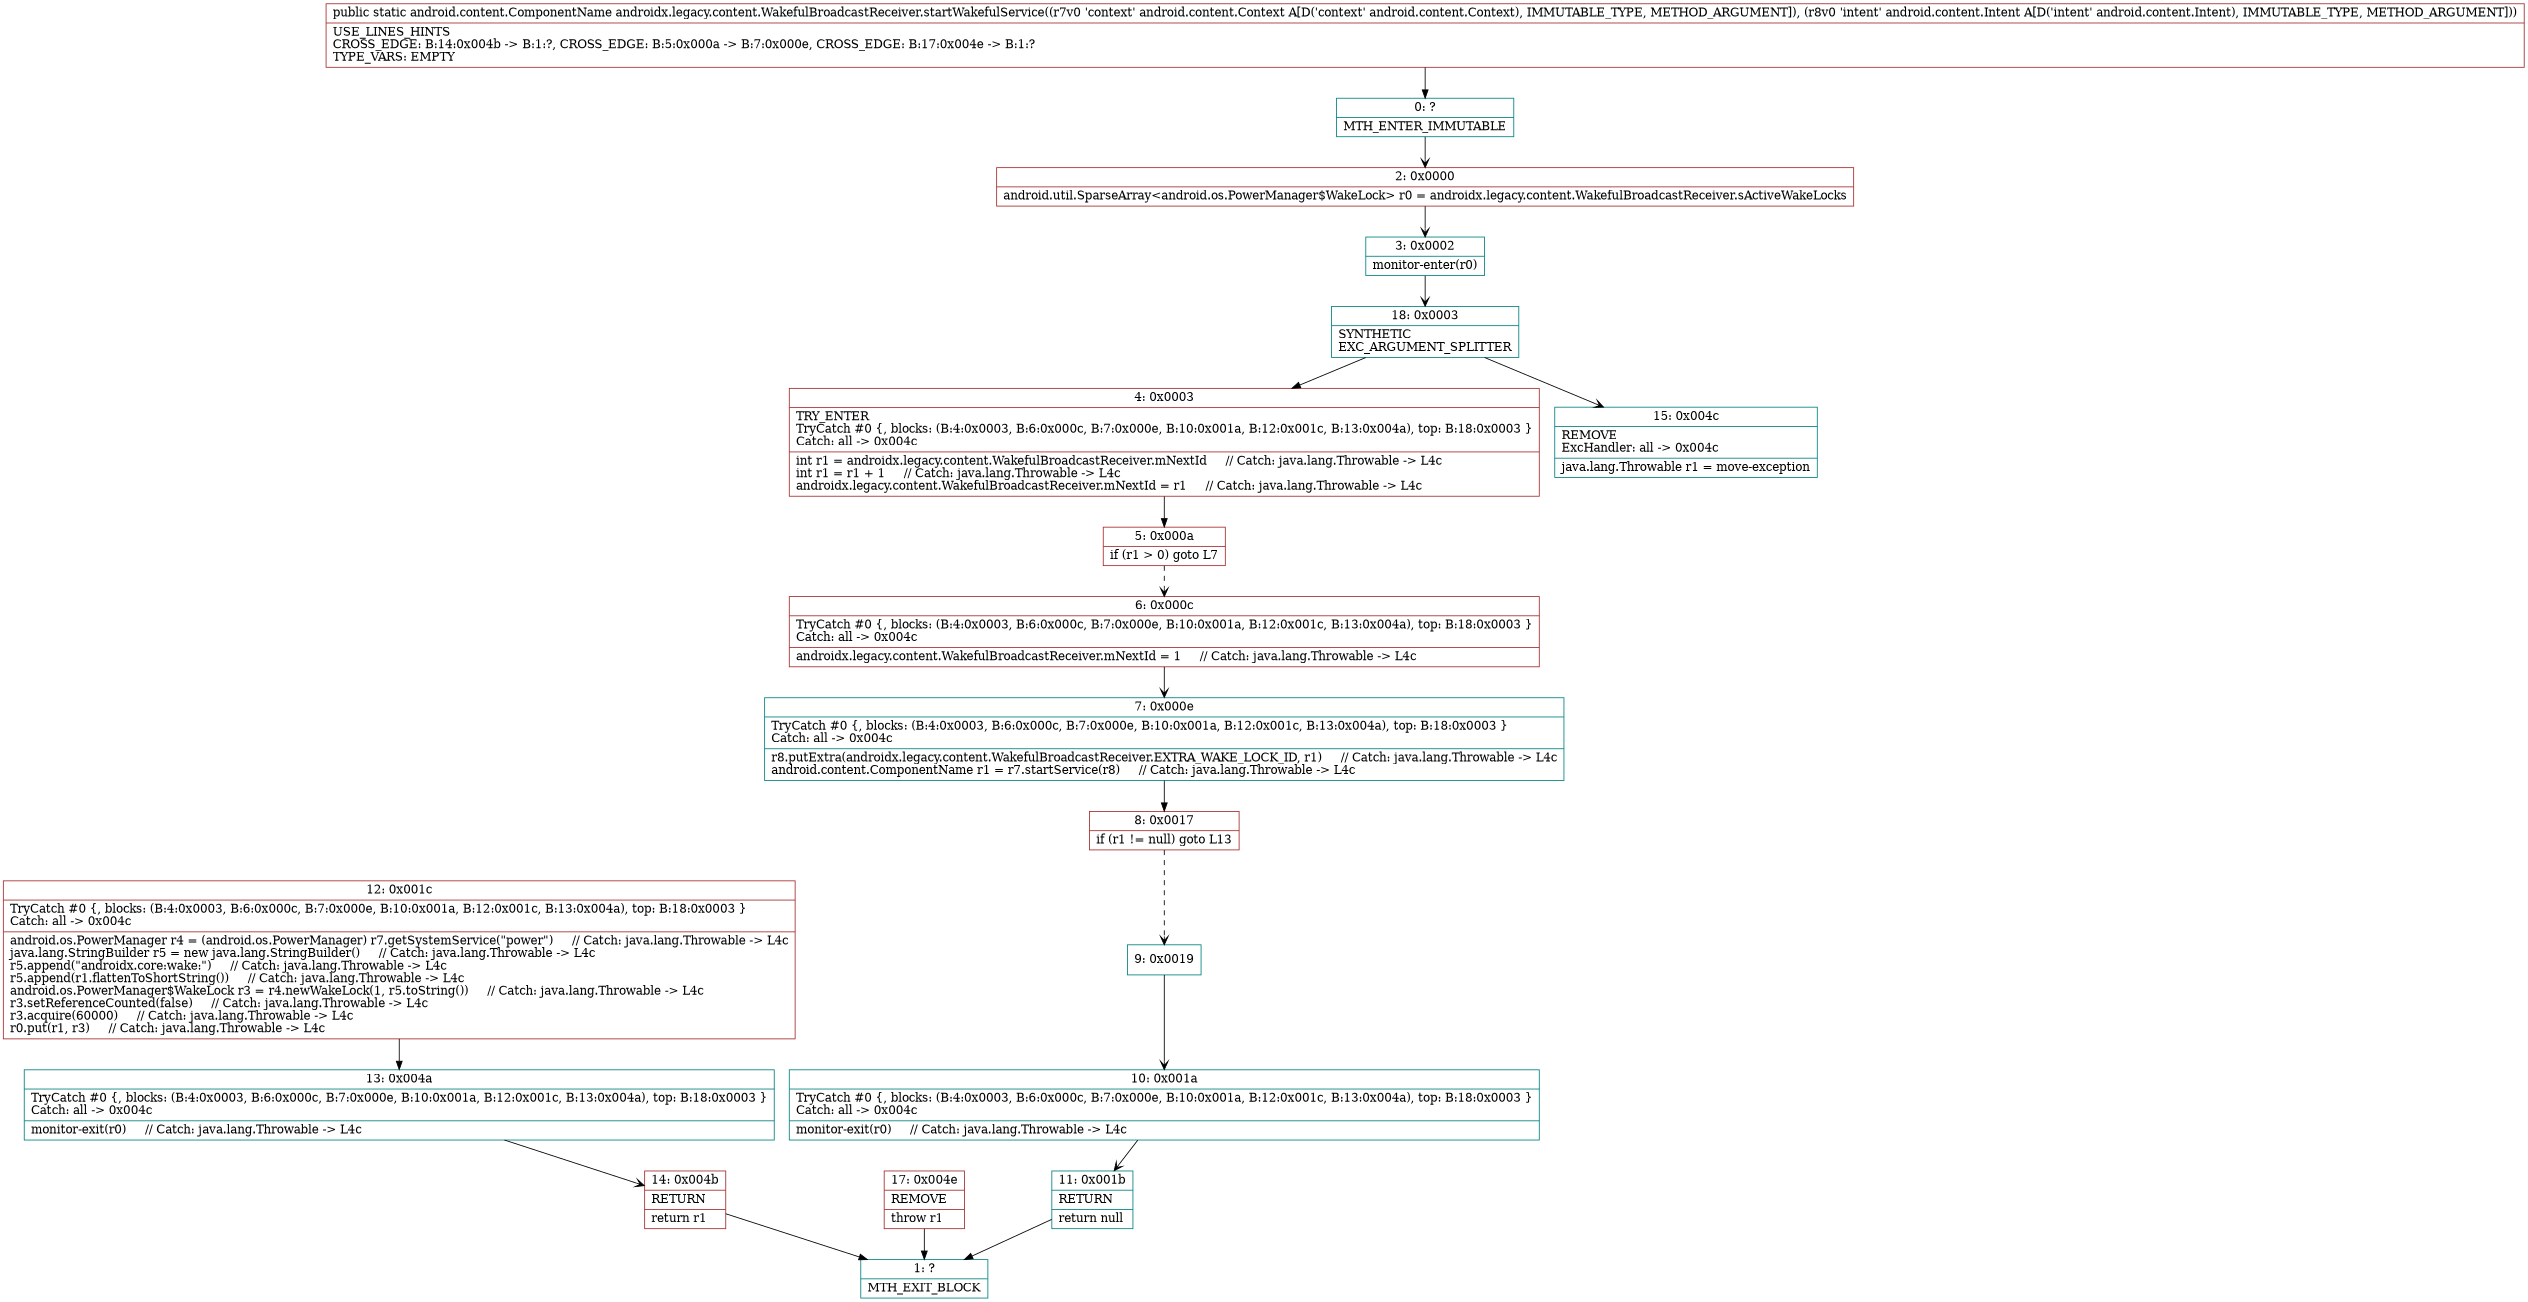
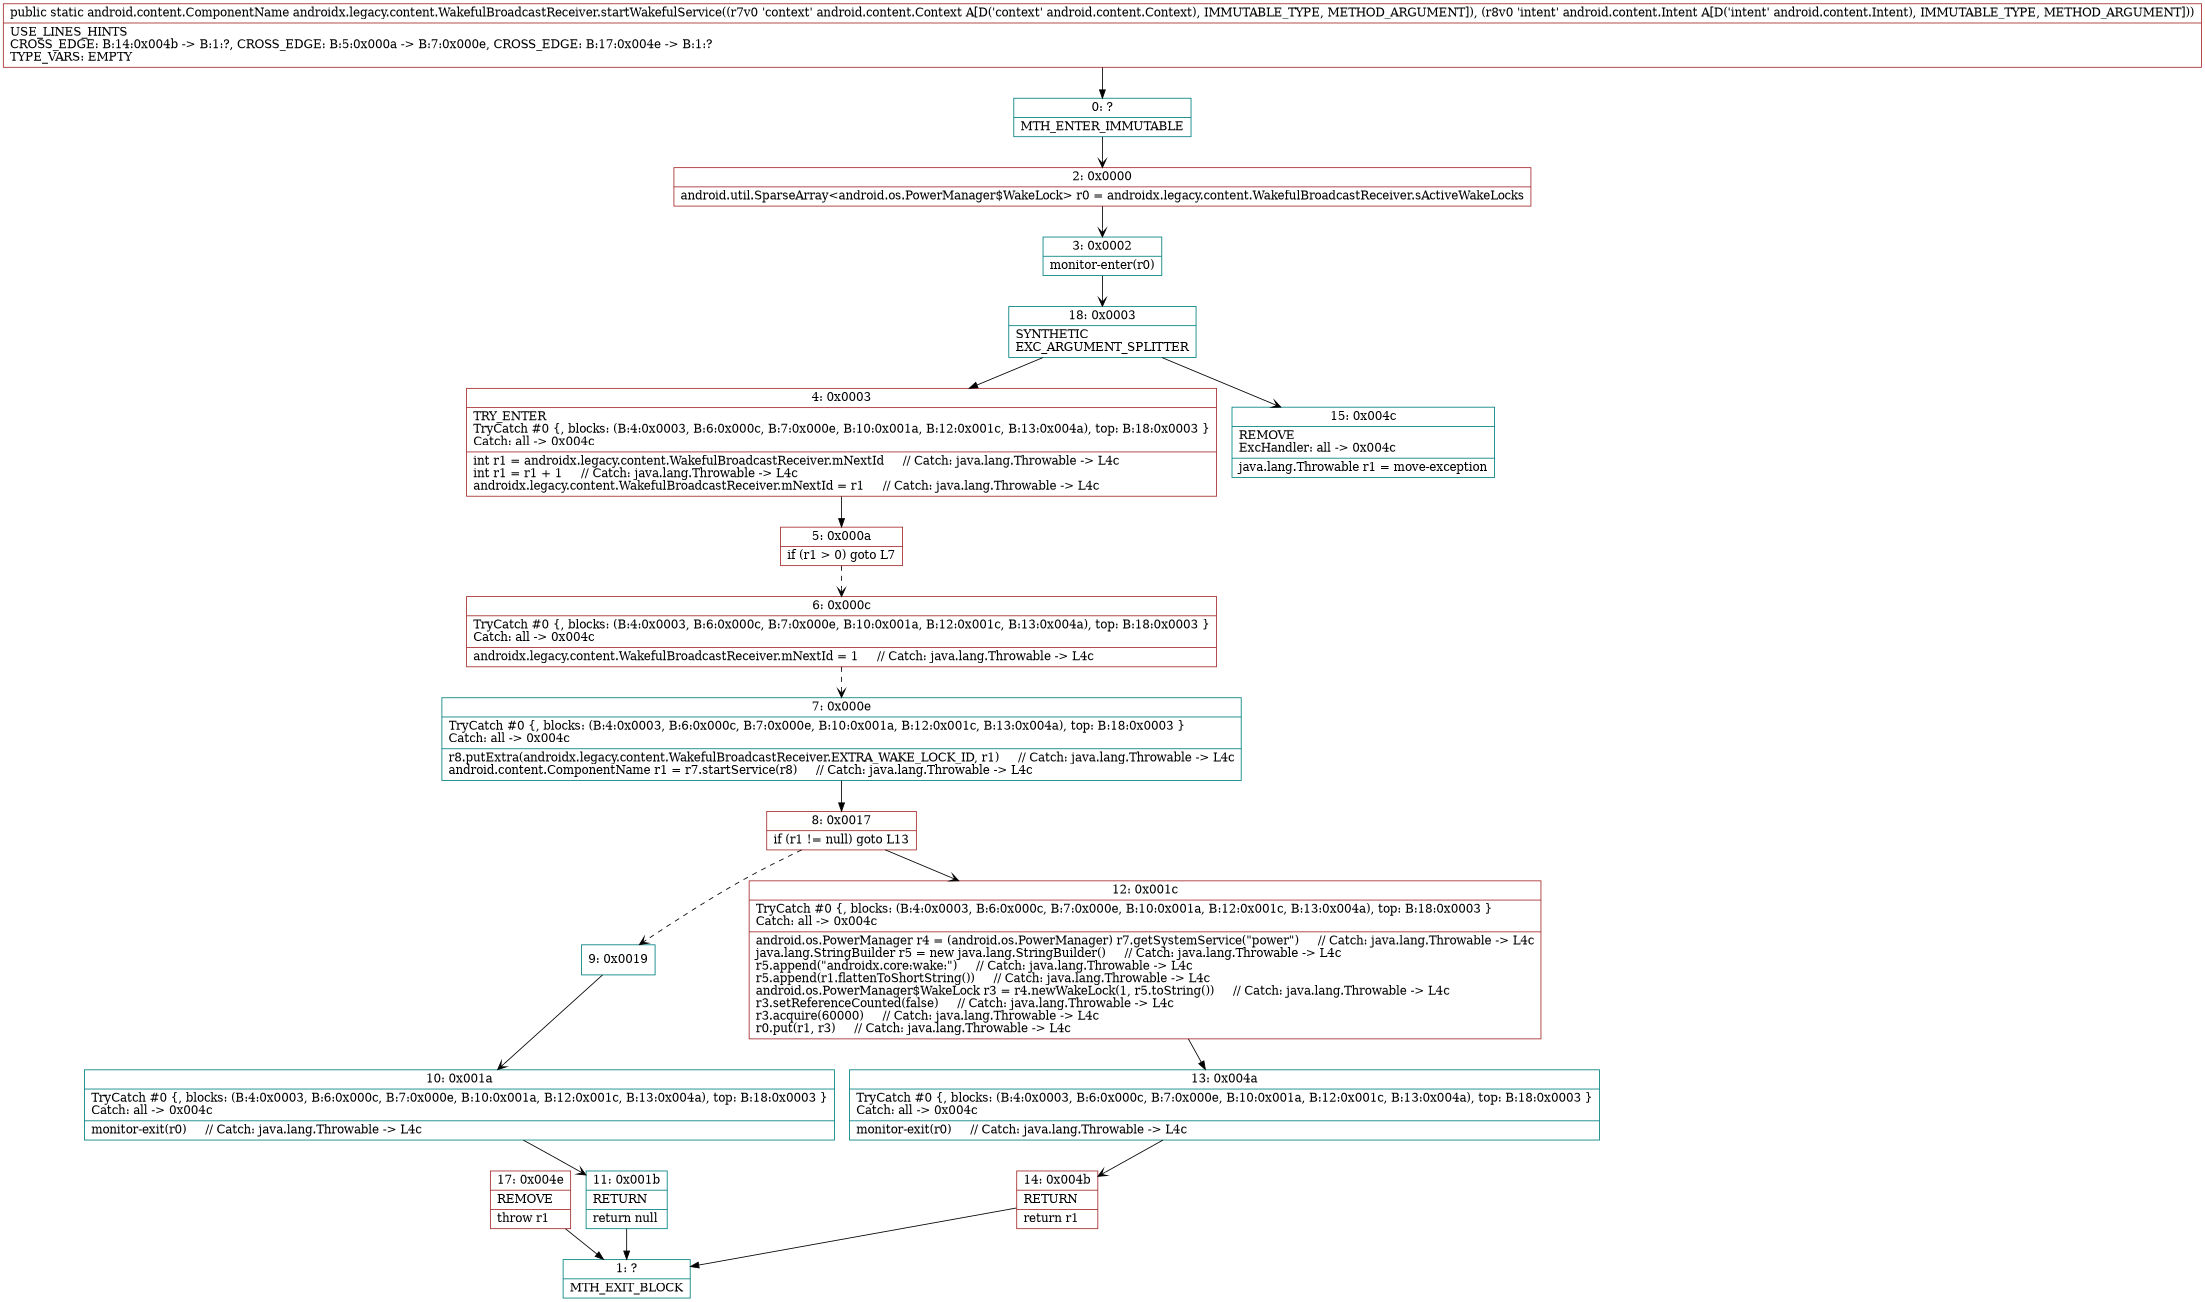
(1164, 678) -> (842, 678)
none -> (918, 864)
